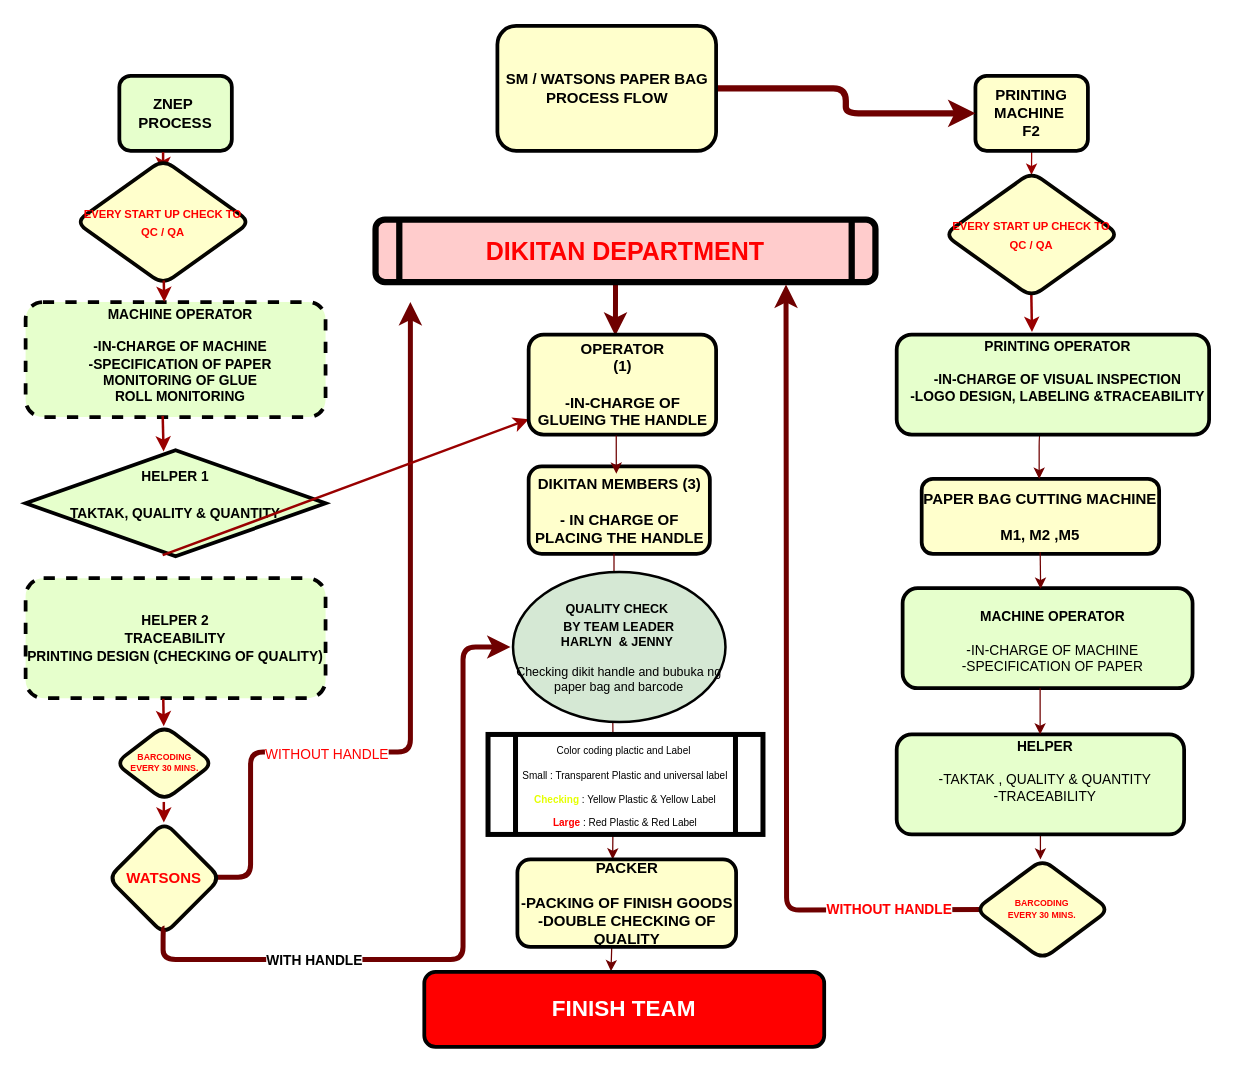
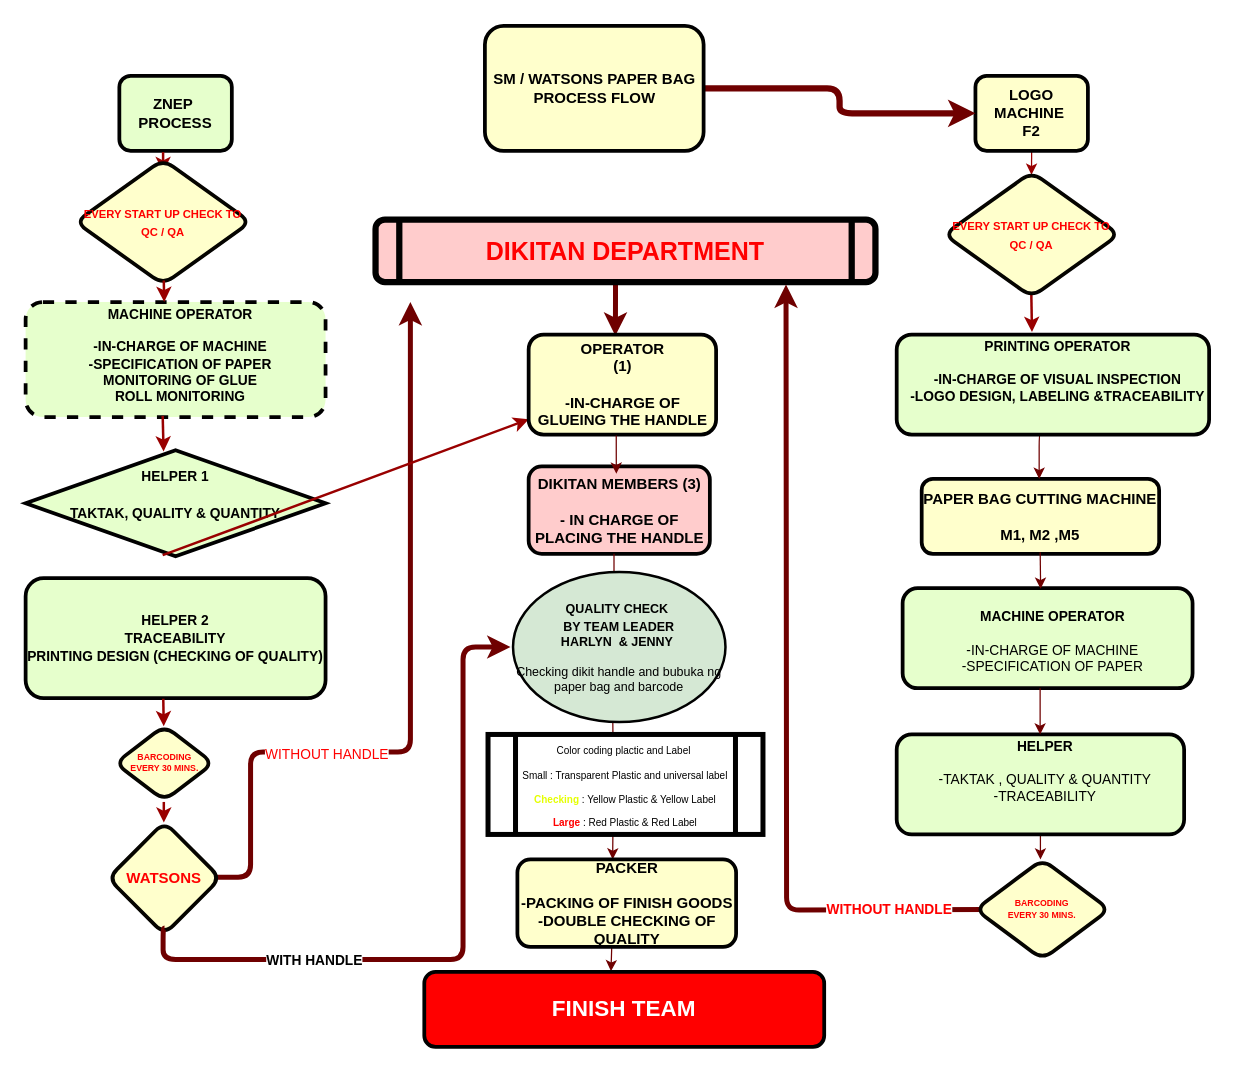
(607, 88) -> (594, 88)
(1032, 113) -> (1032, 113)
(619, 510) -> (619, 510)
(176, 638) -> (176, 638)
